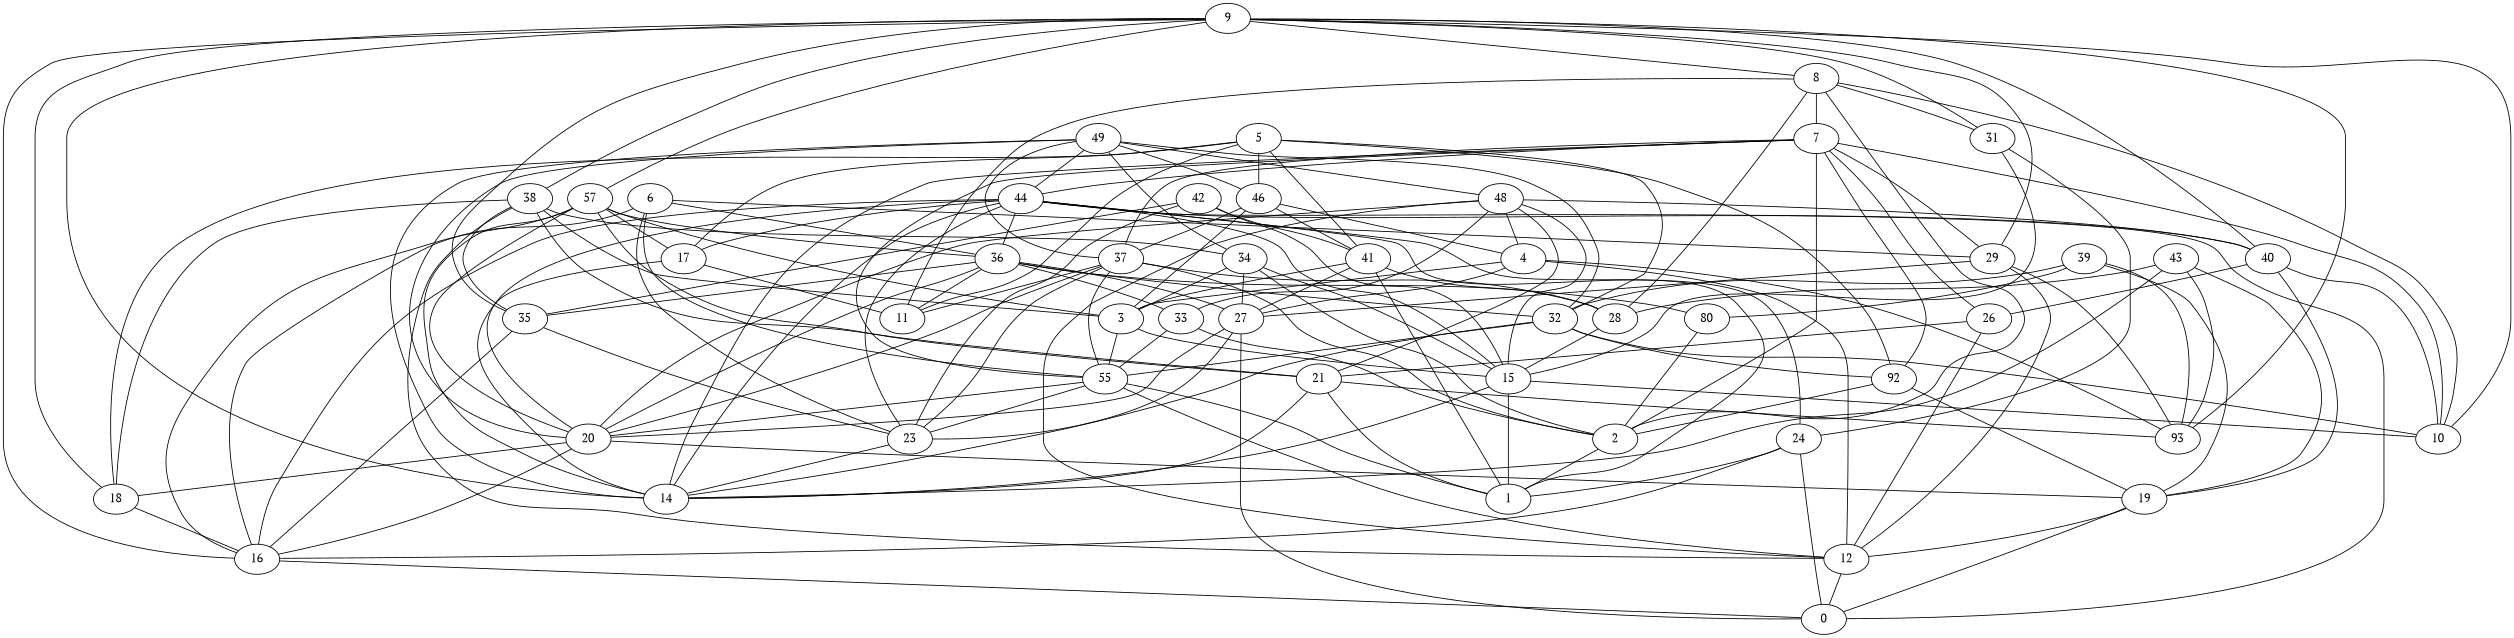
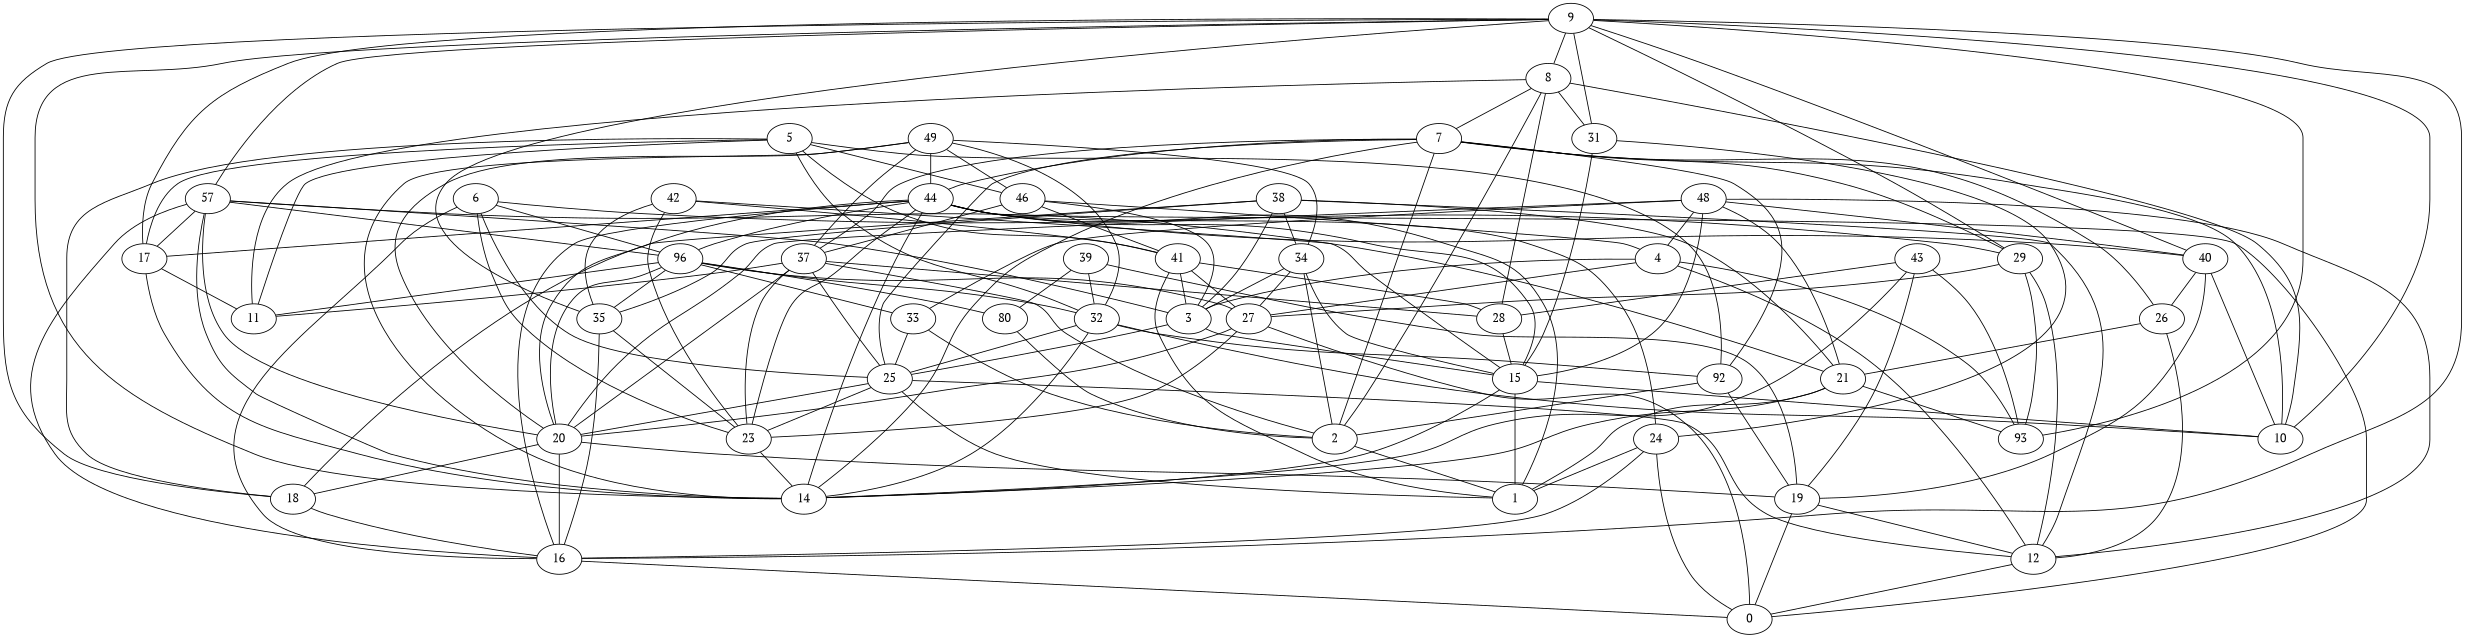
(864, 60) -> (491, 38)
(1318, 171) -> none
(997, 259) -> (680, 259)
(2183, 323) -> none
(1105, 379) -> (890, 379)
